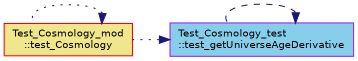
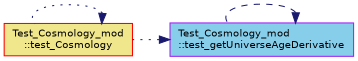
(262, 40) -> (262, 40)
